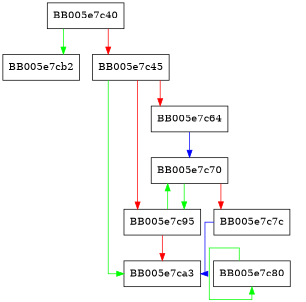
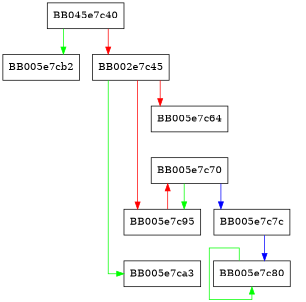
(86, 16) -> (86, 16)
(131, 67) -> (131, 67)
(190, 141) -> none
(221, 193) -> (221, 193)
(168, 200) -> (168, 200)
(162, 244) -> none
(205, 244) -> (265, 244)
